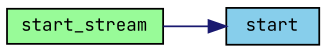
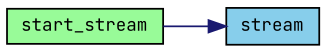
(273, 26) -> (273, 26)
